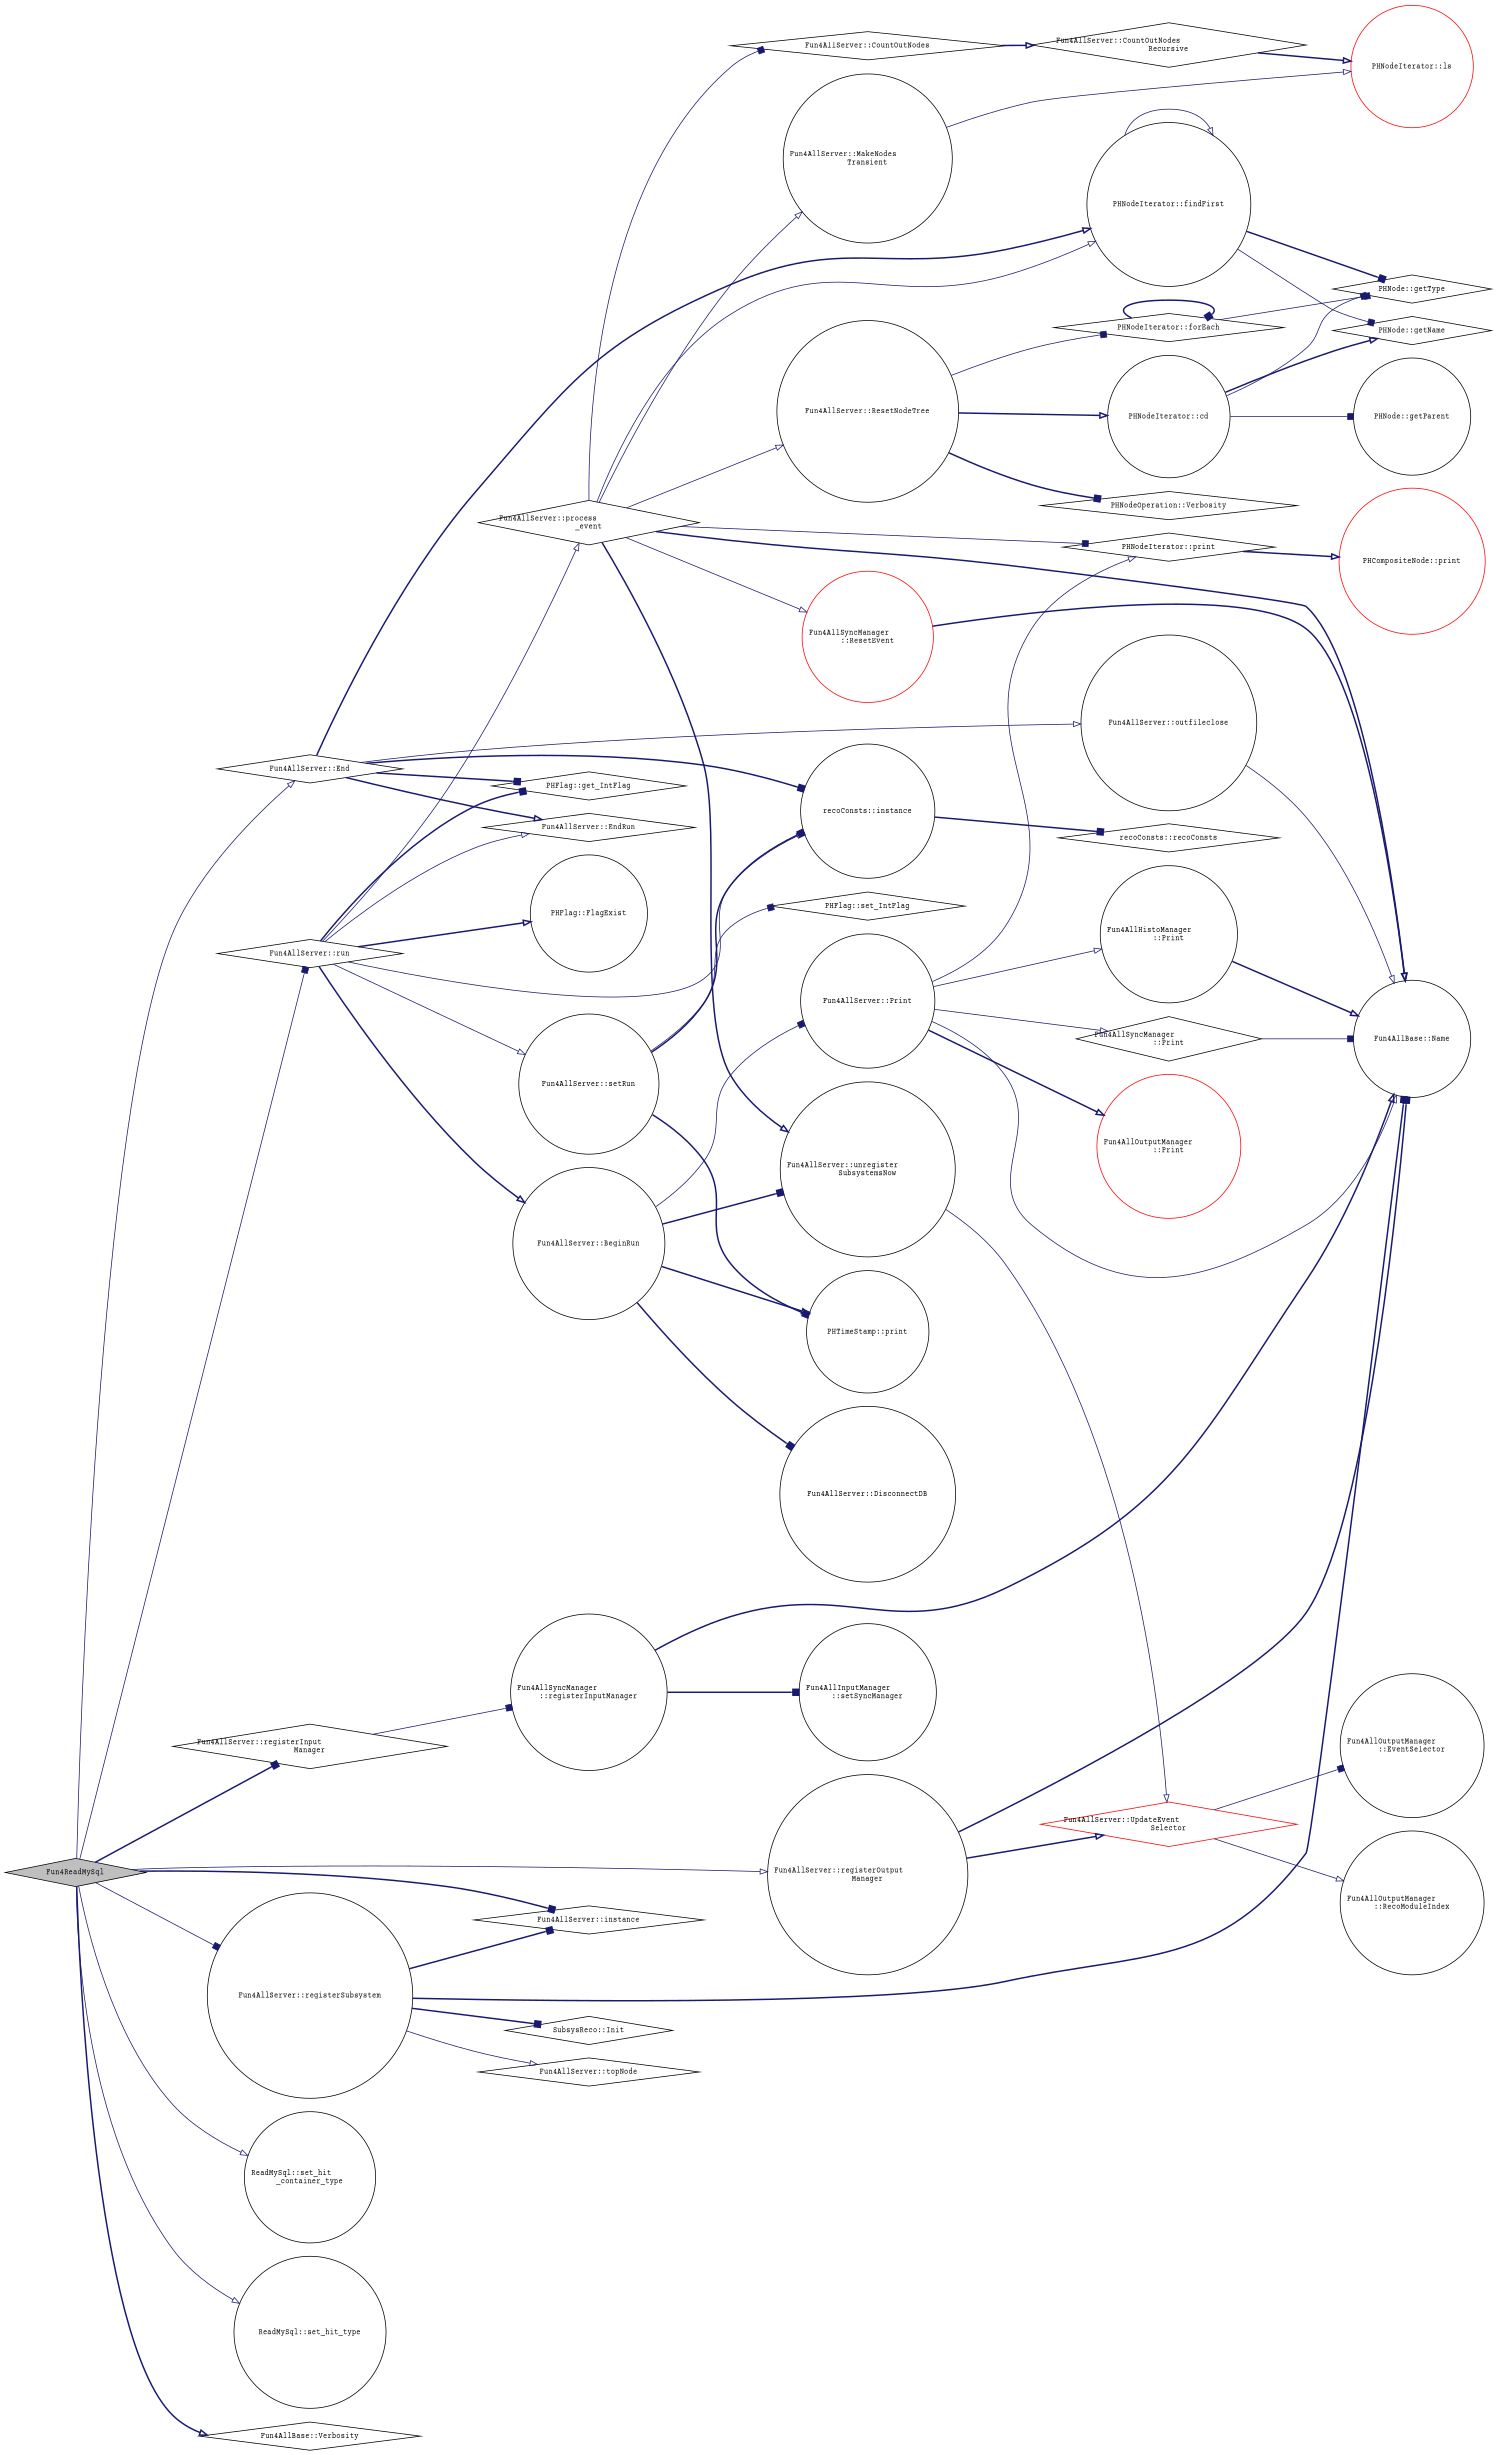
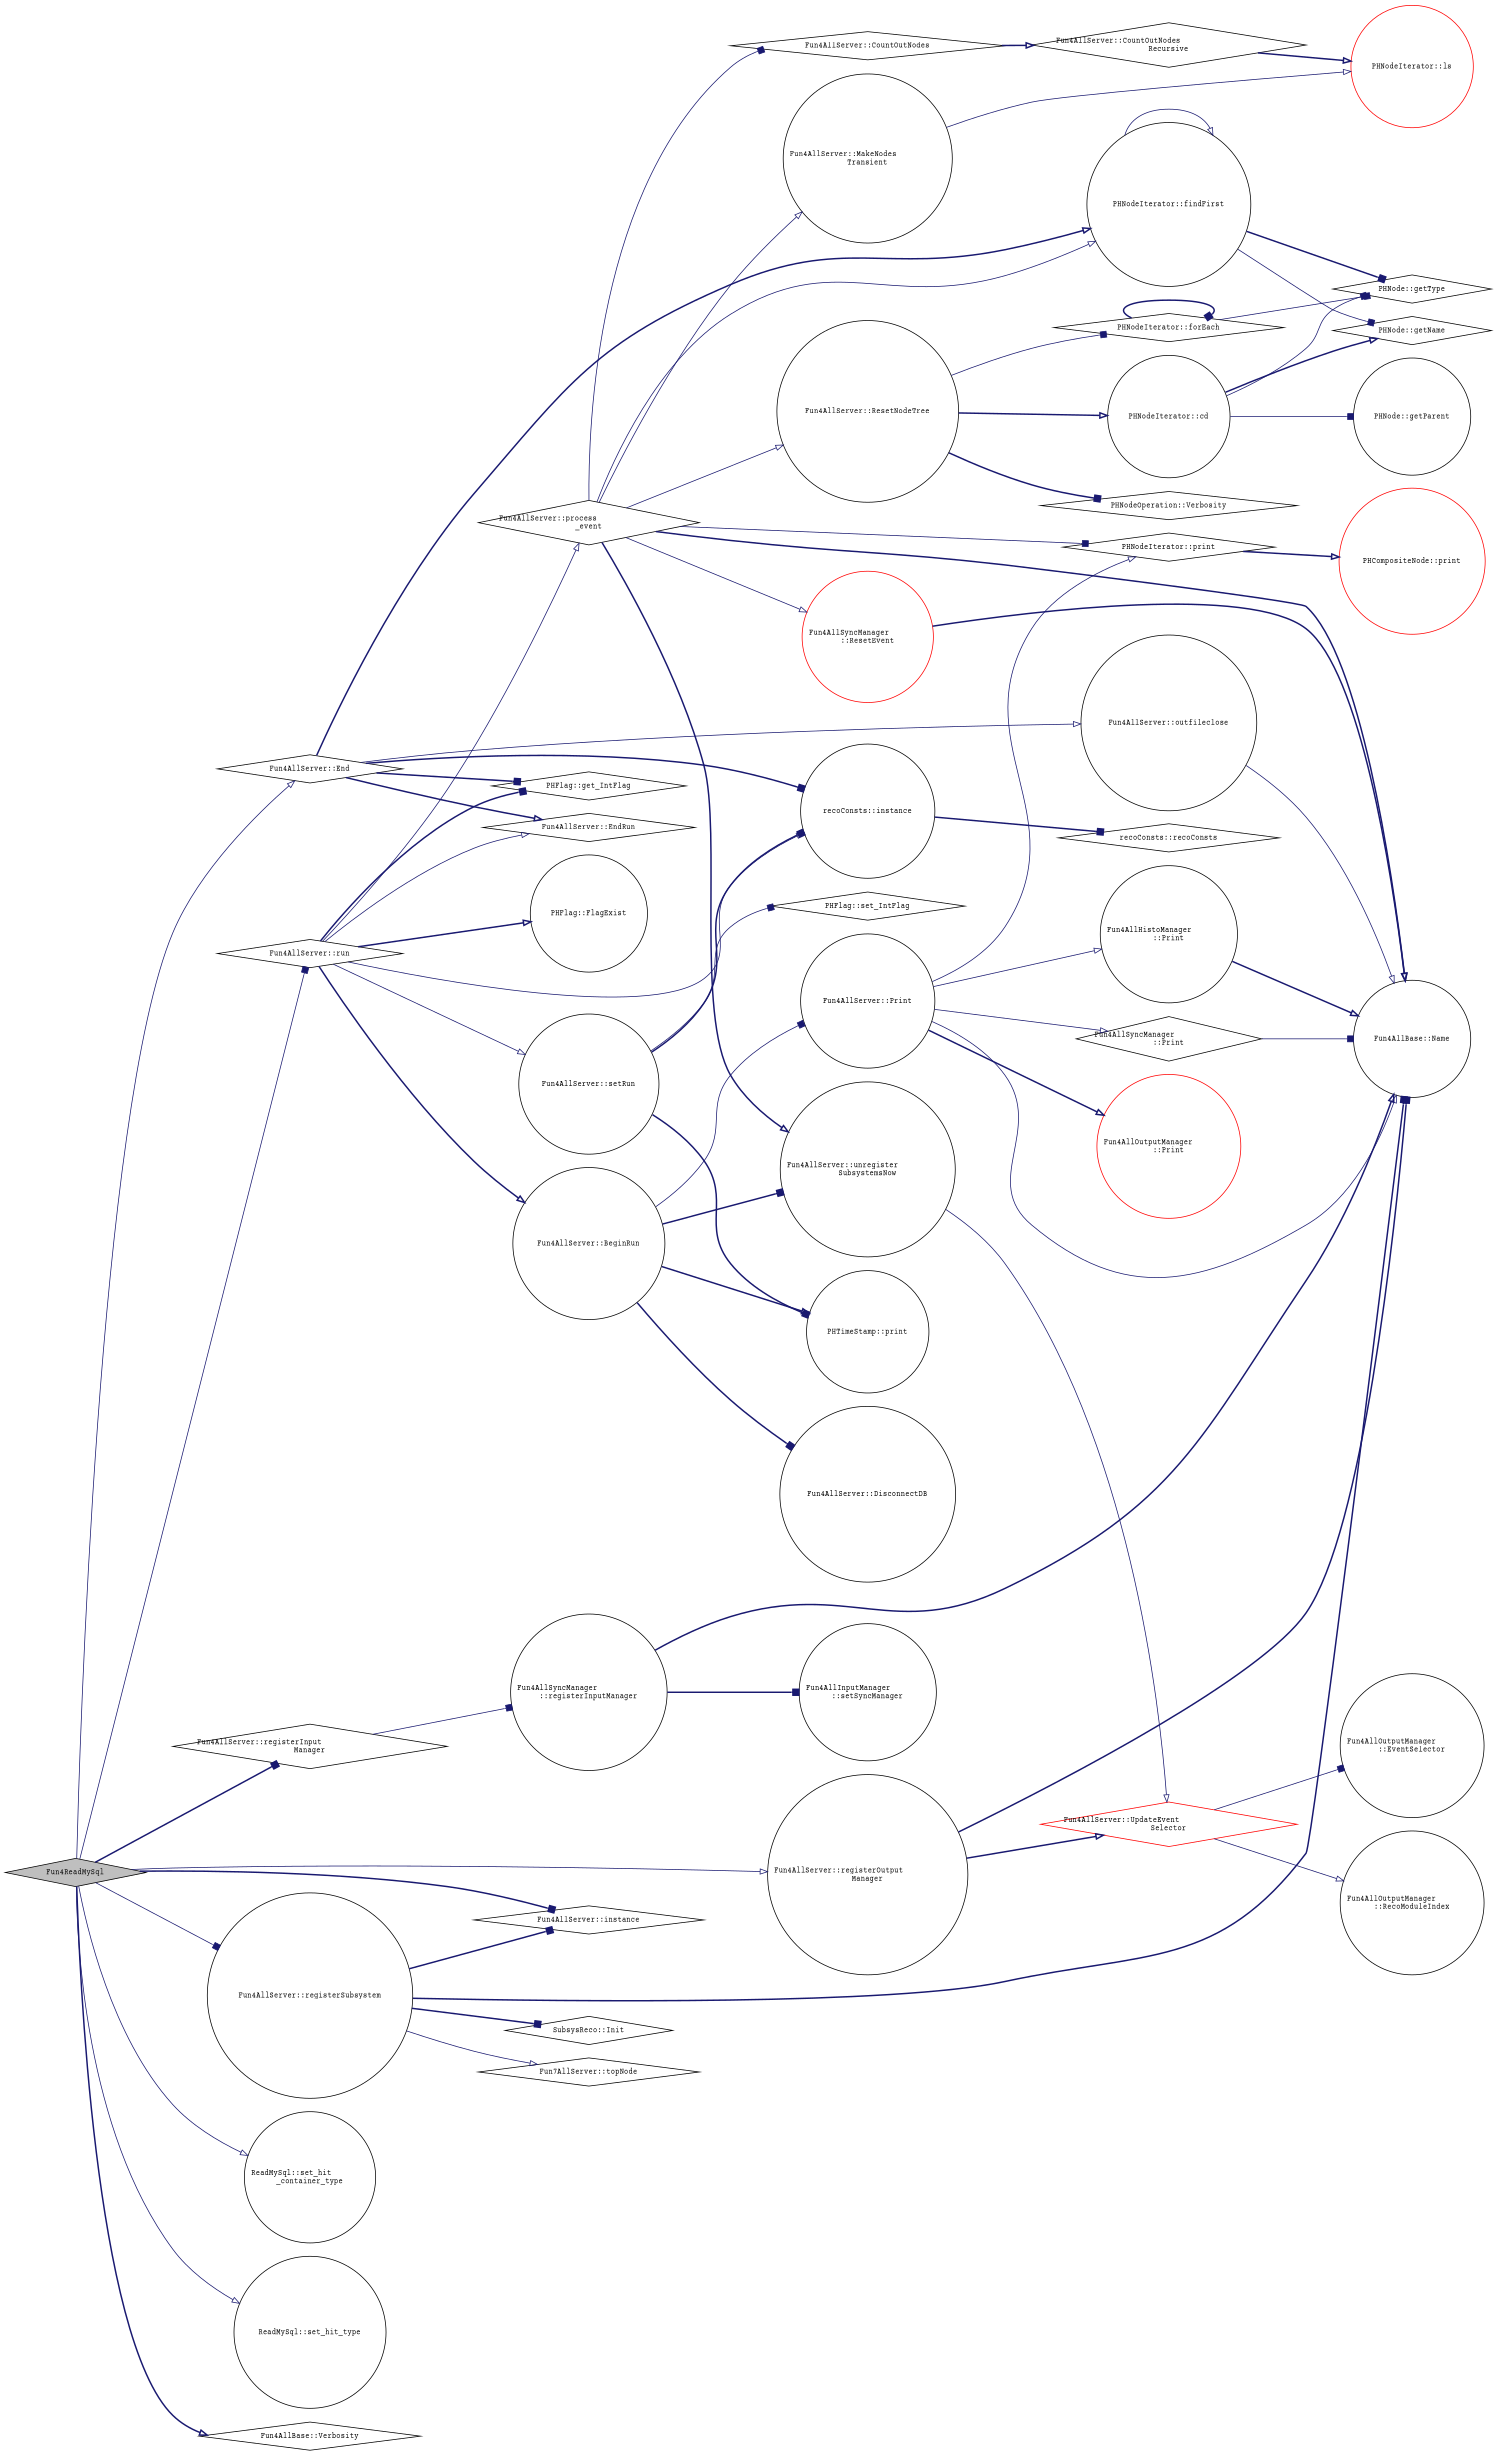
(589, 2072) -> (589, 2072)
